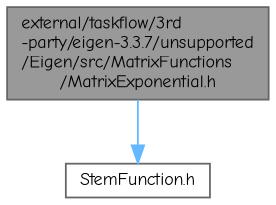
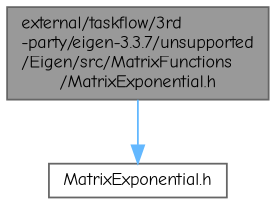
(138, 181) -> (138, 181)
